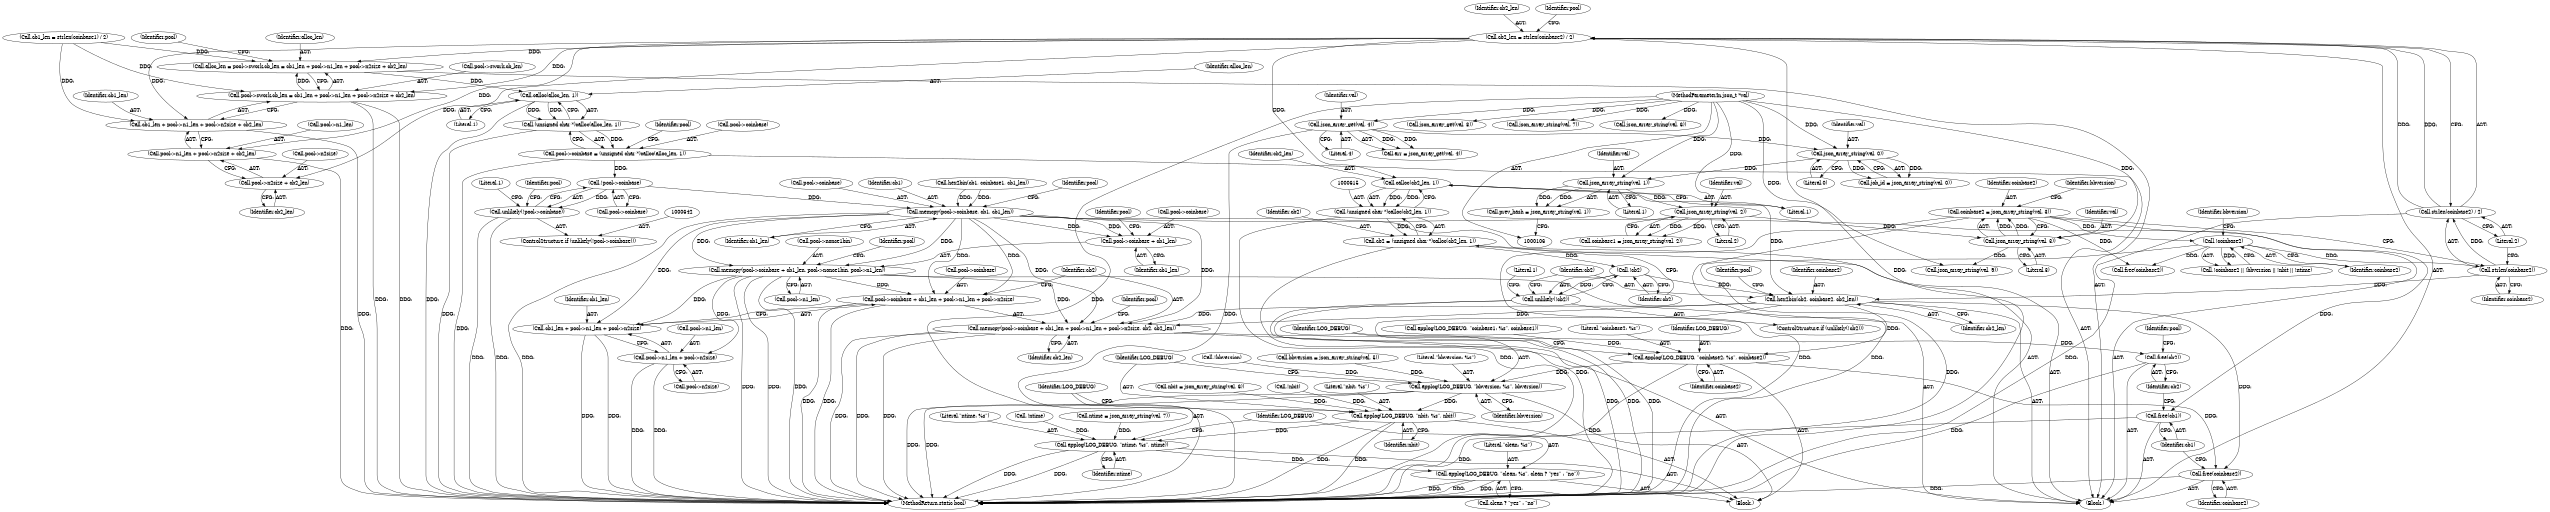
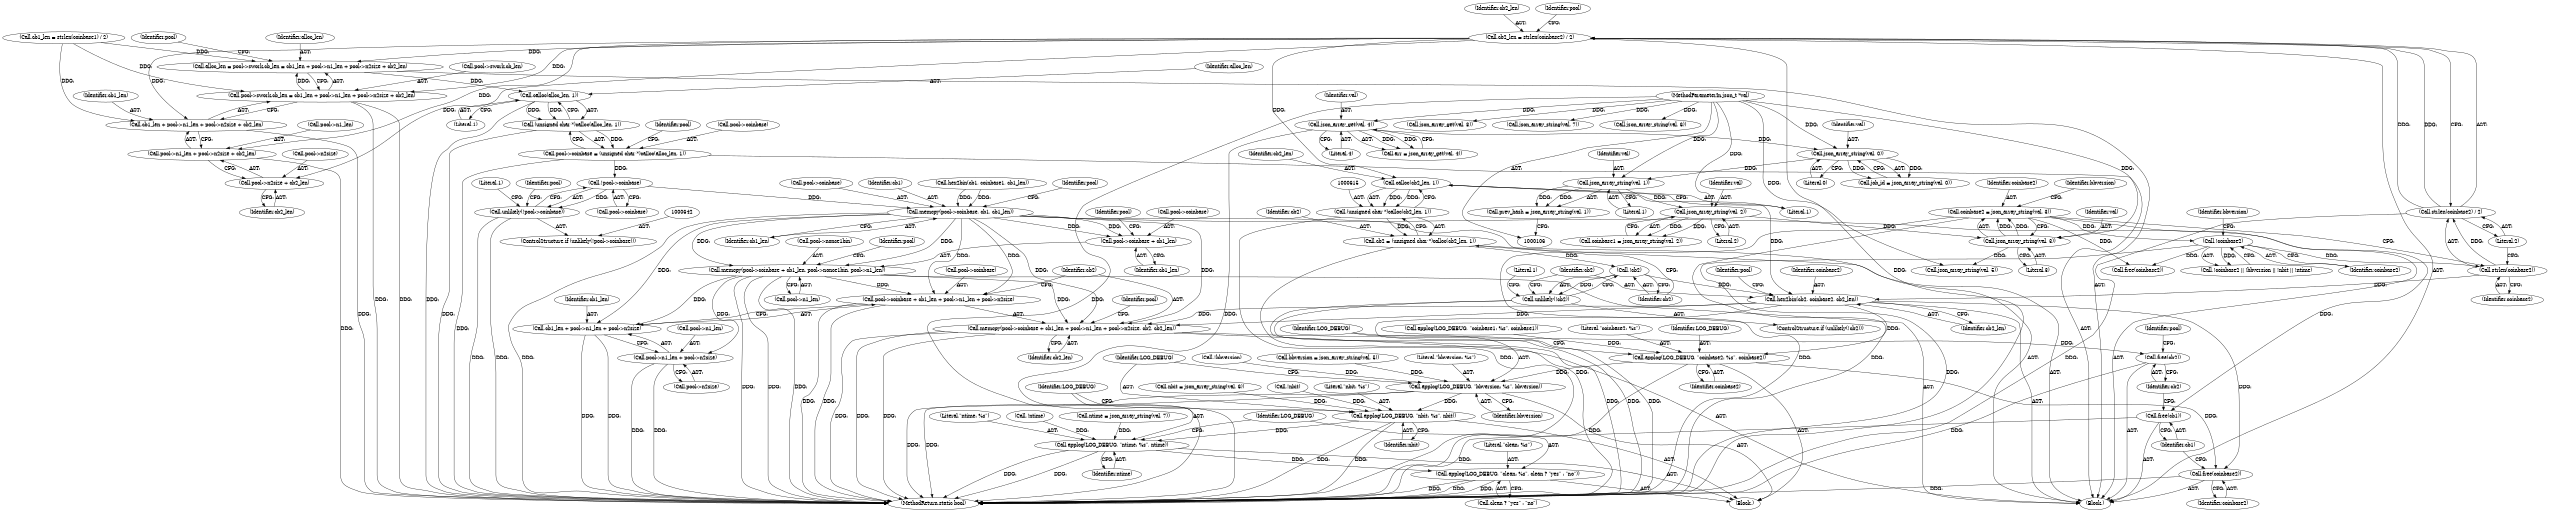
none -> (1405, 134)
(1962, 271) -> (1962, 271)
